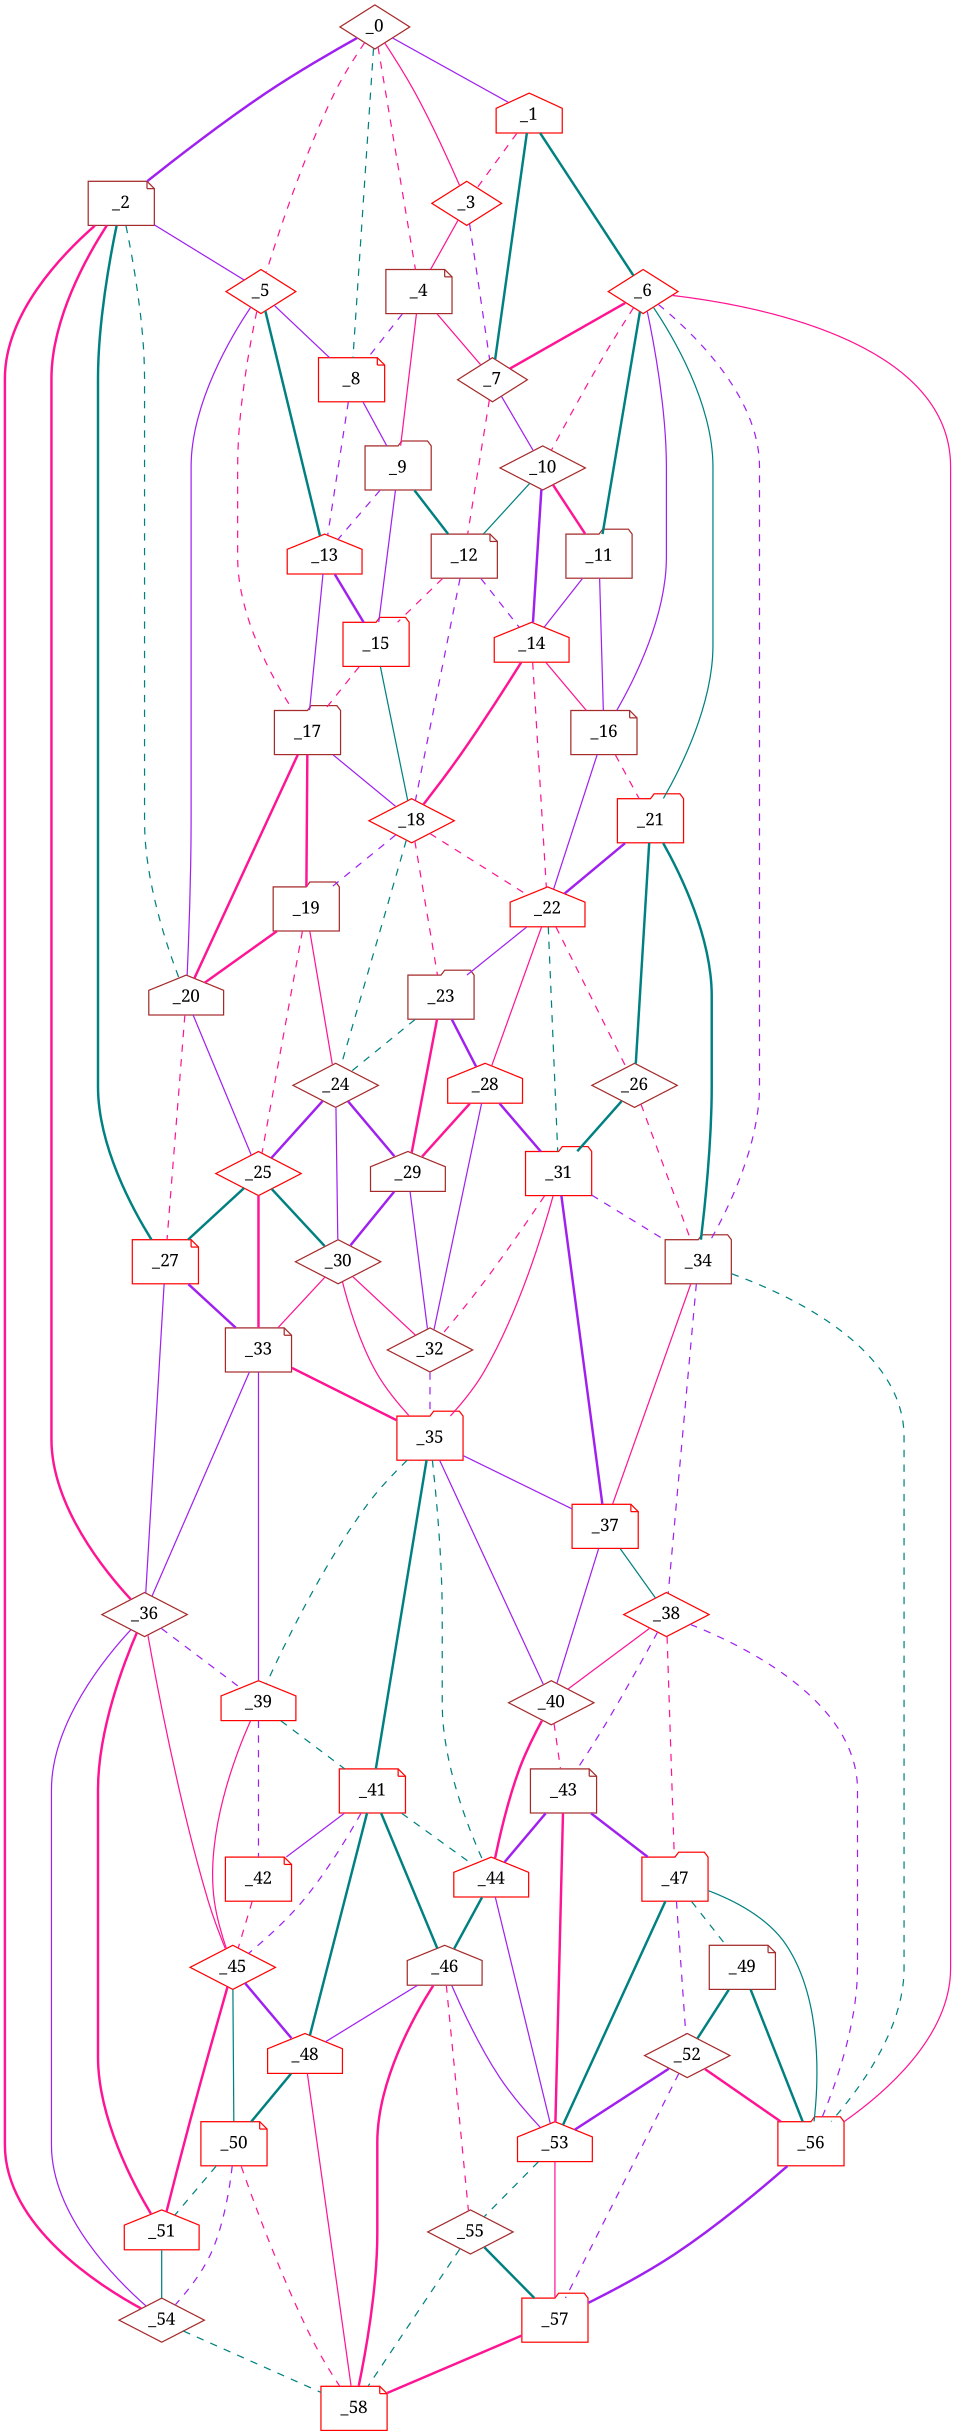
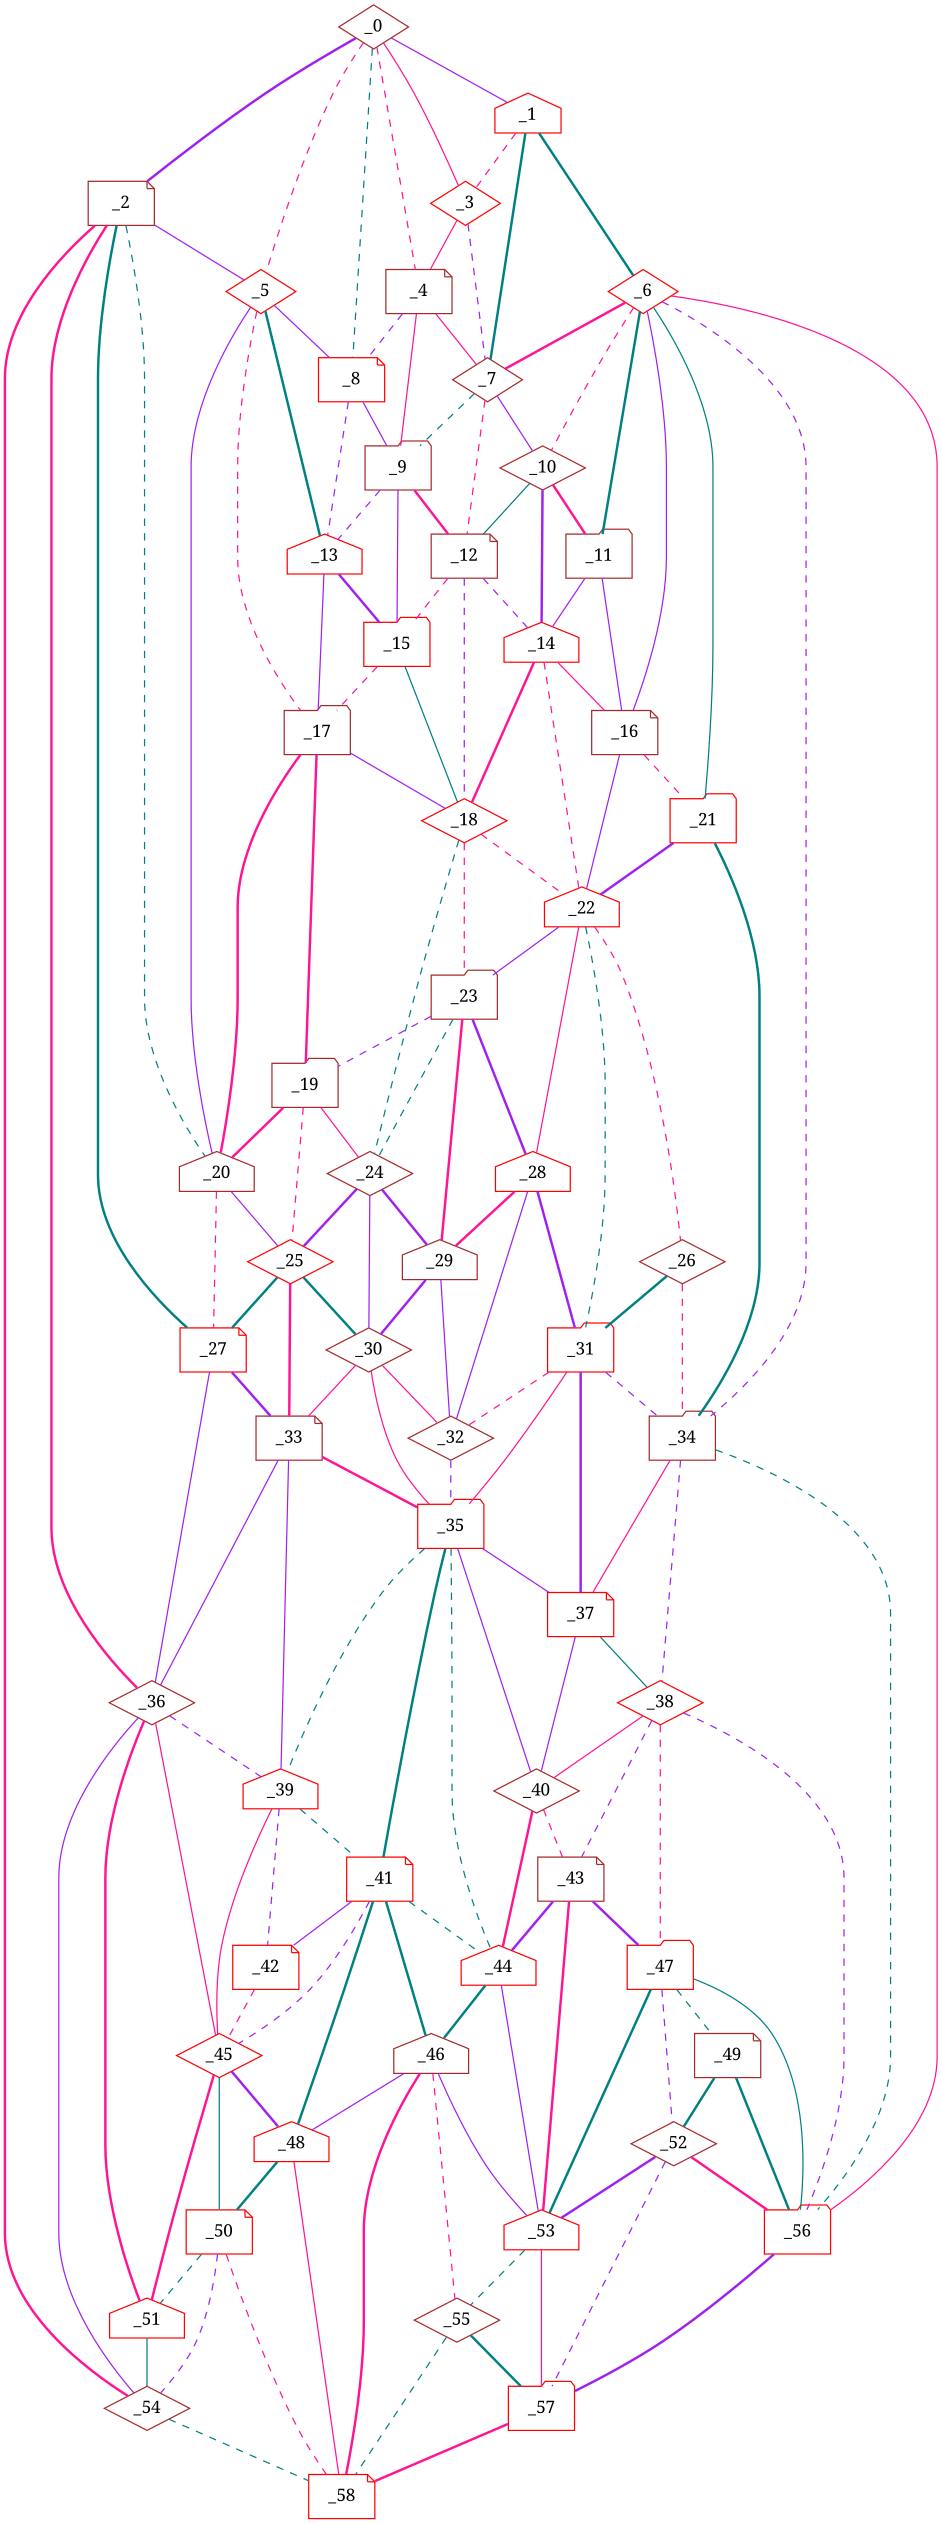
none -> (447, 420)
(431, 512) -> (431, 512)
(364, 861) -> (385, 1041)
(642, 953) -> none
